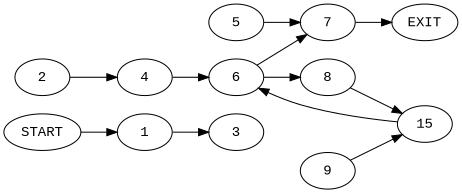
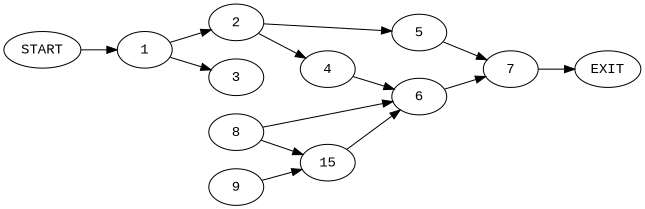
none -> (323, 27)
none -> (186, 38)
(277, 77) -> (323, 115)
